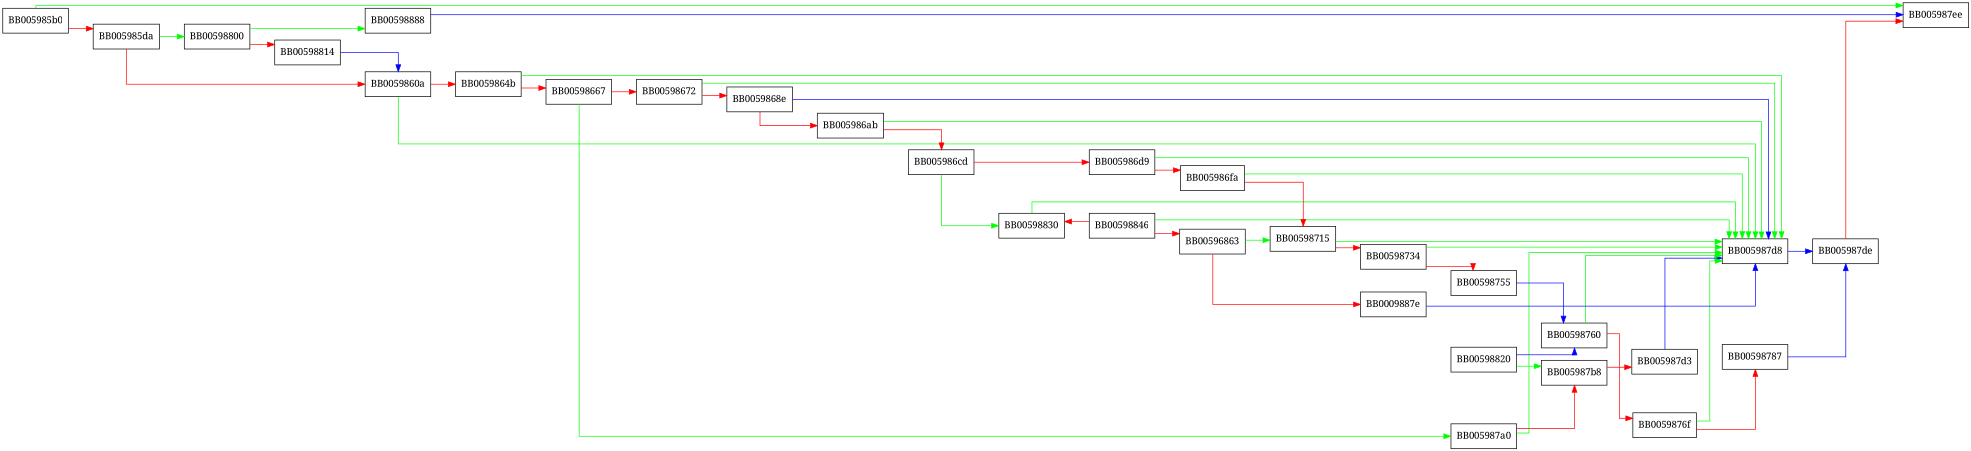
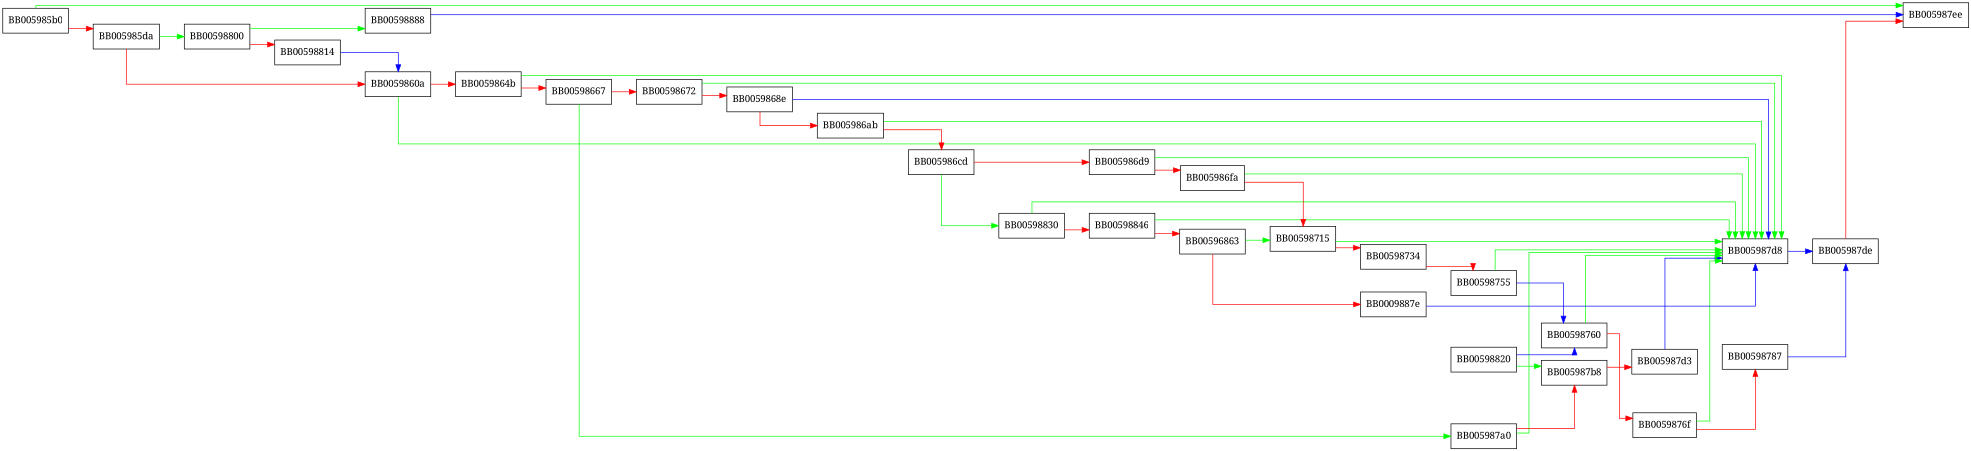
(1080, 222) -> (1073, 230)
(1571, 247) -> (1595, 250)
